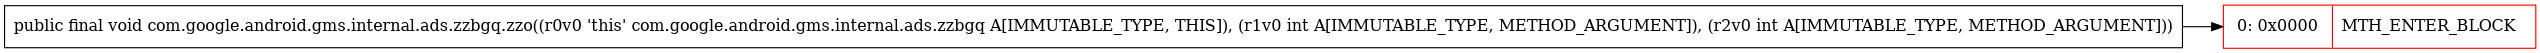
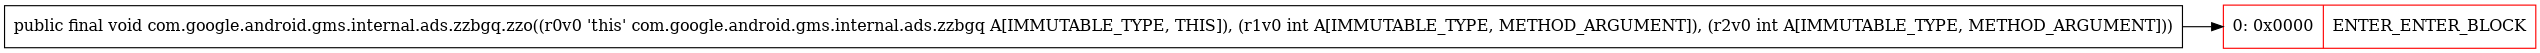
(2429, 26) -> (2430, 26)
